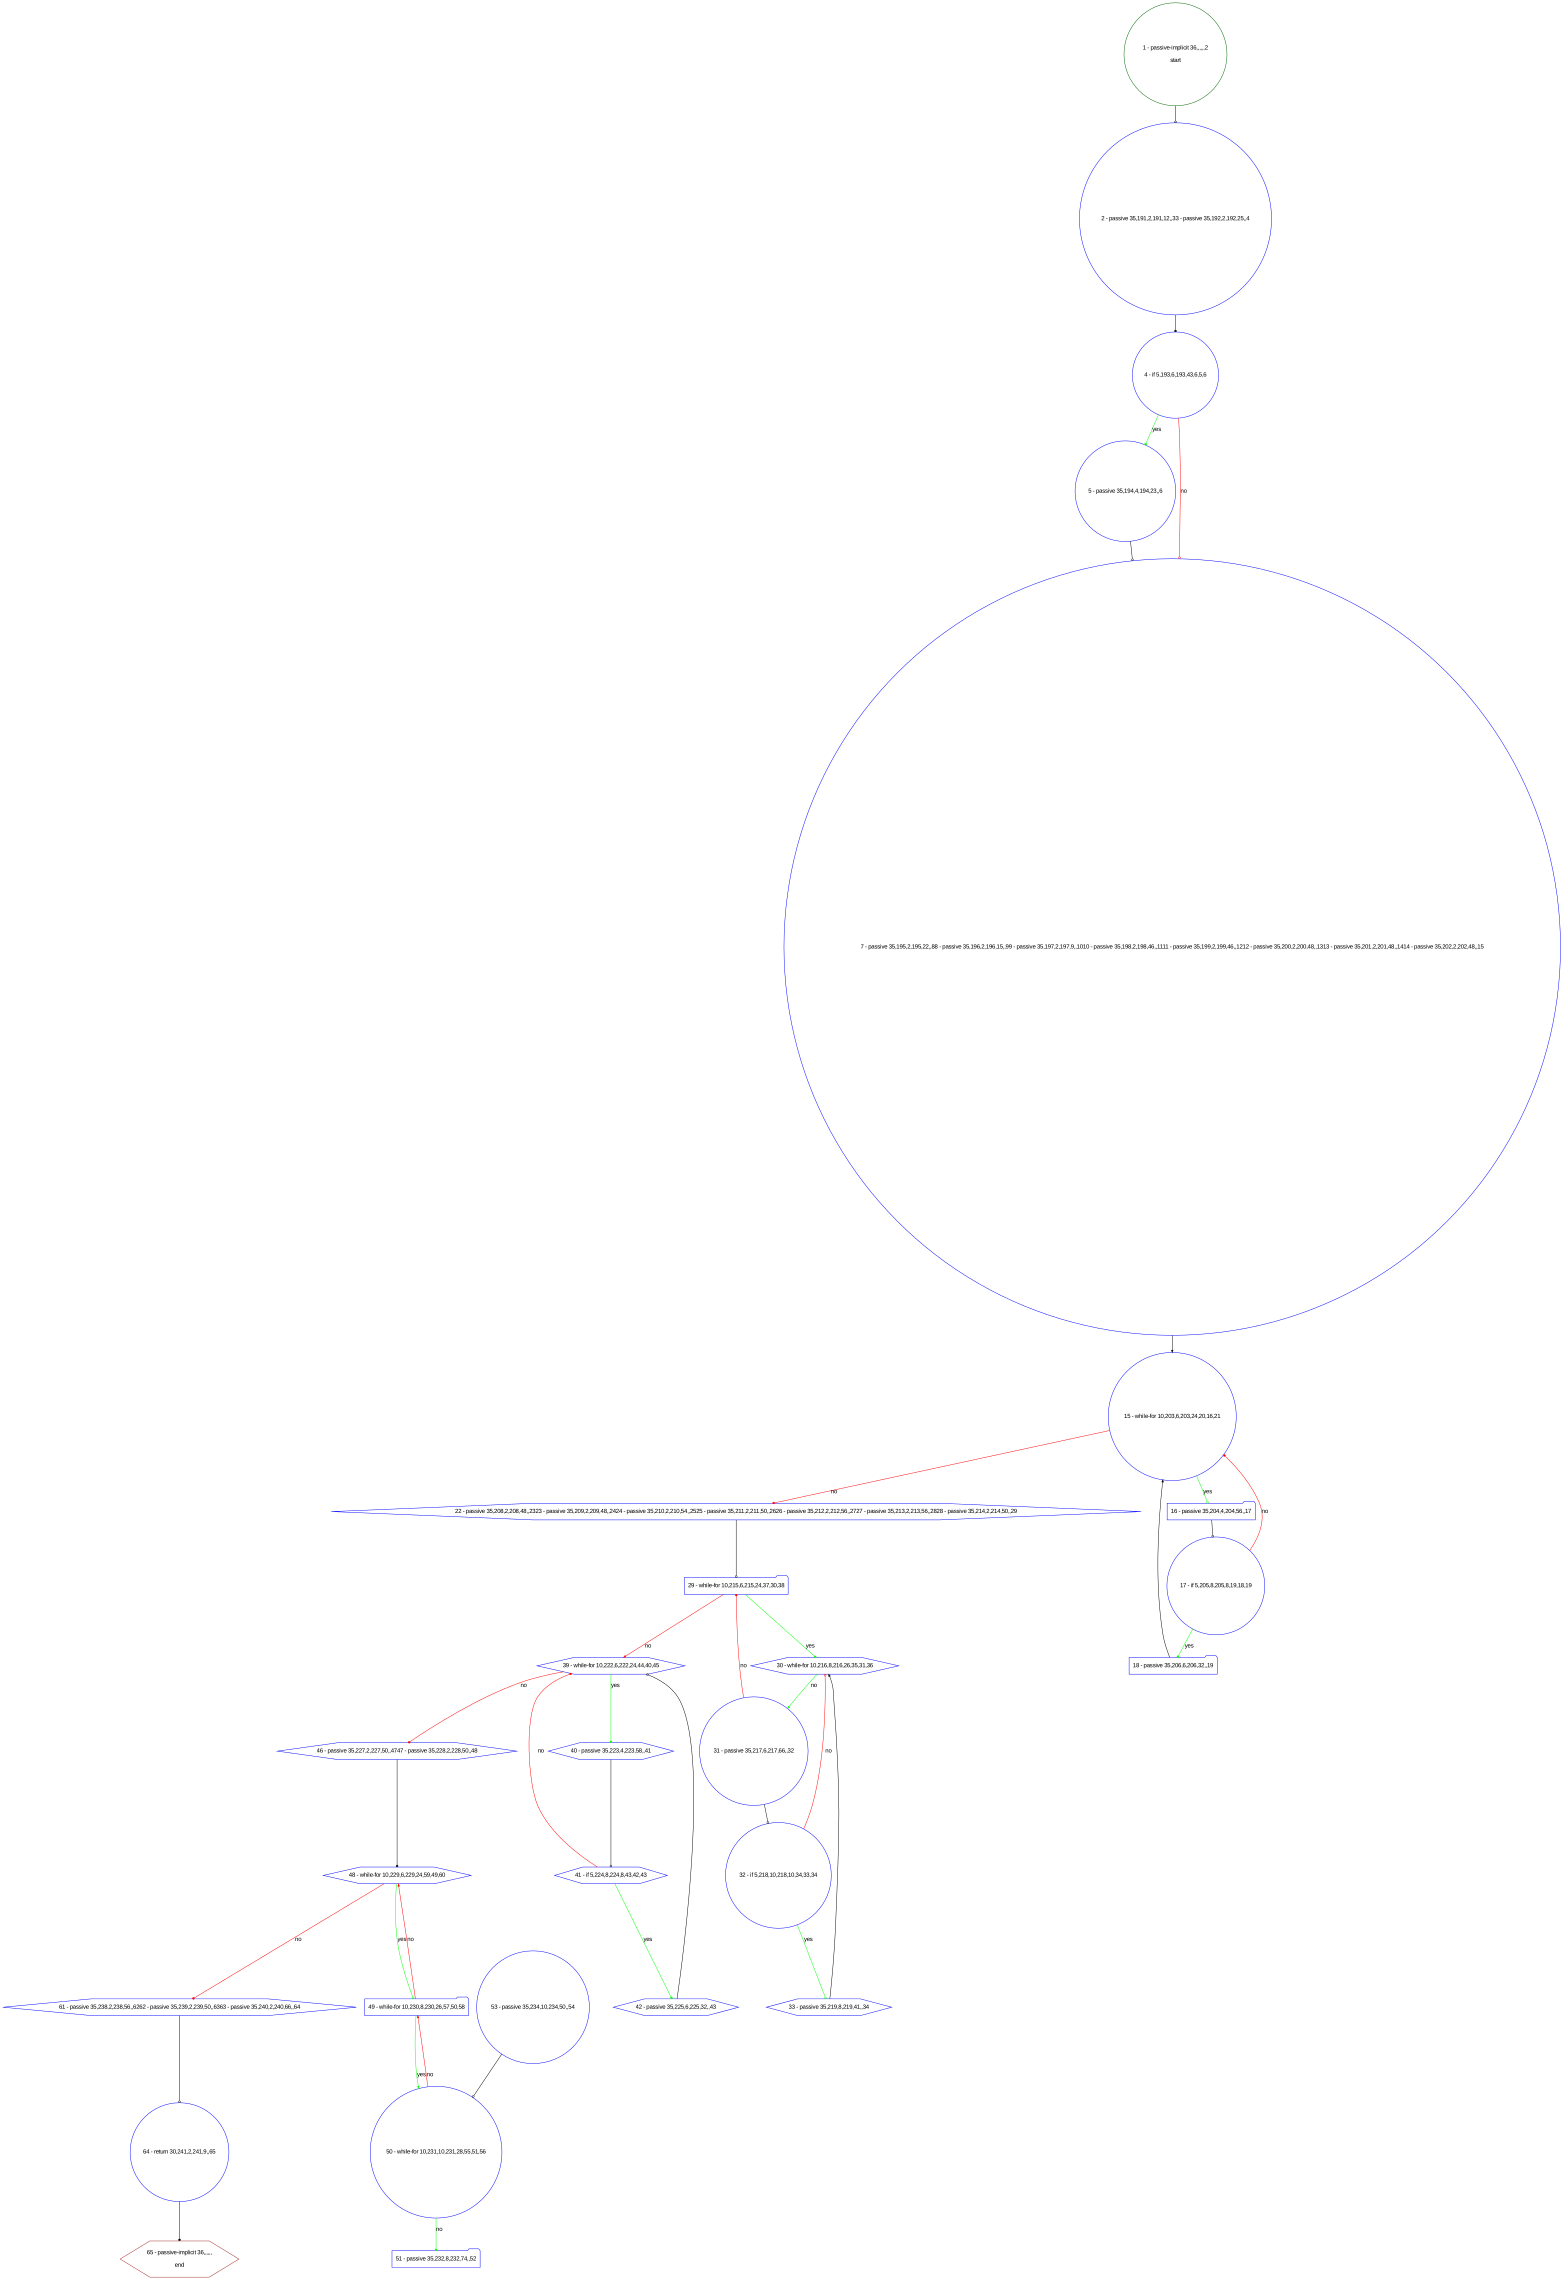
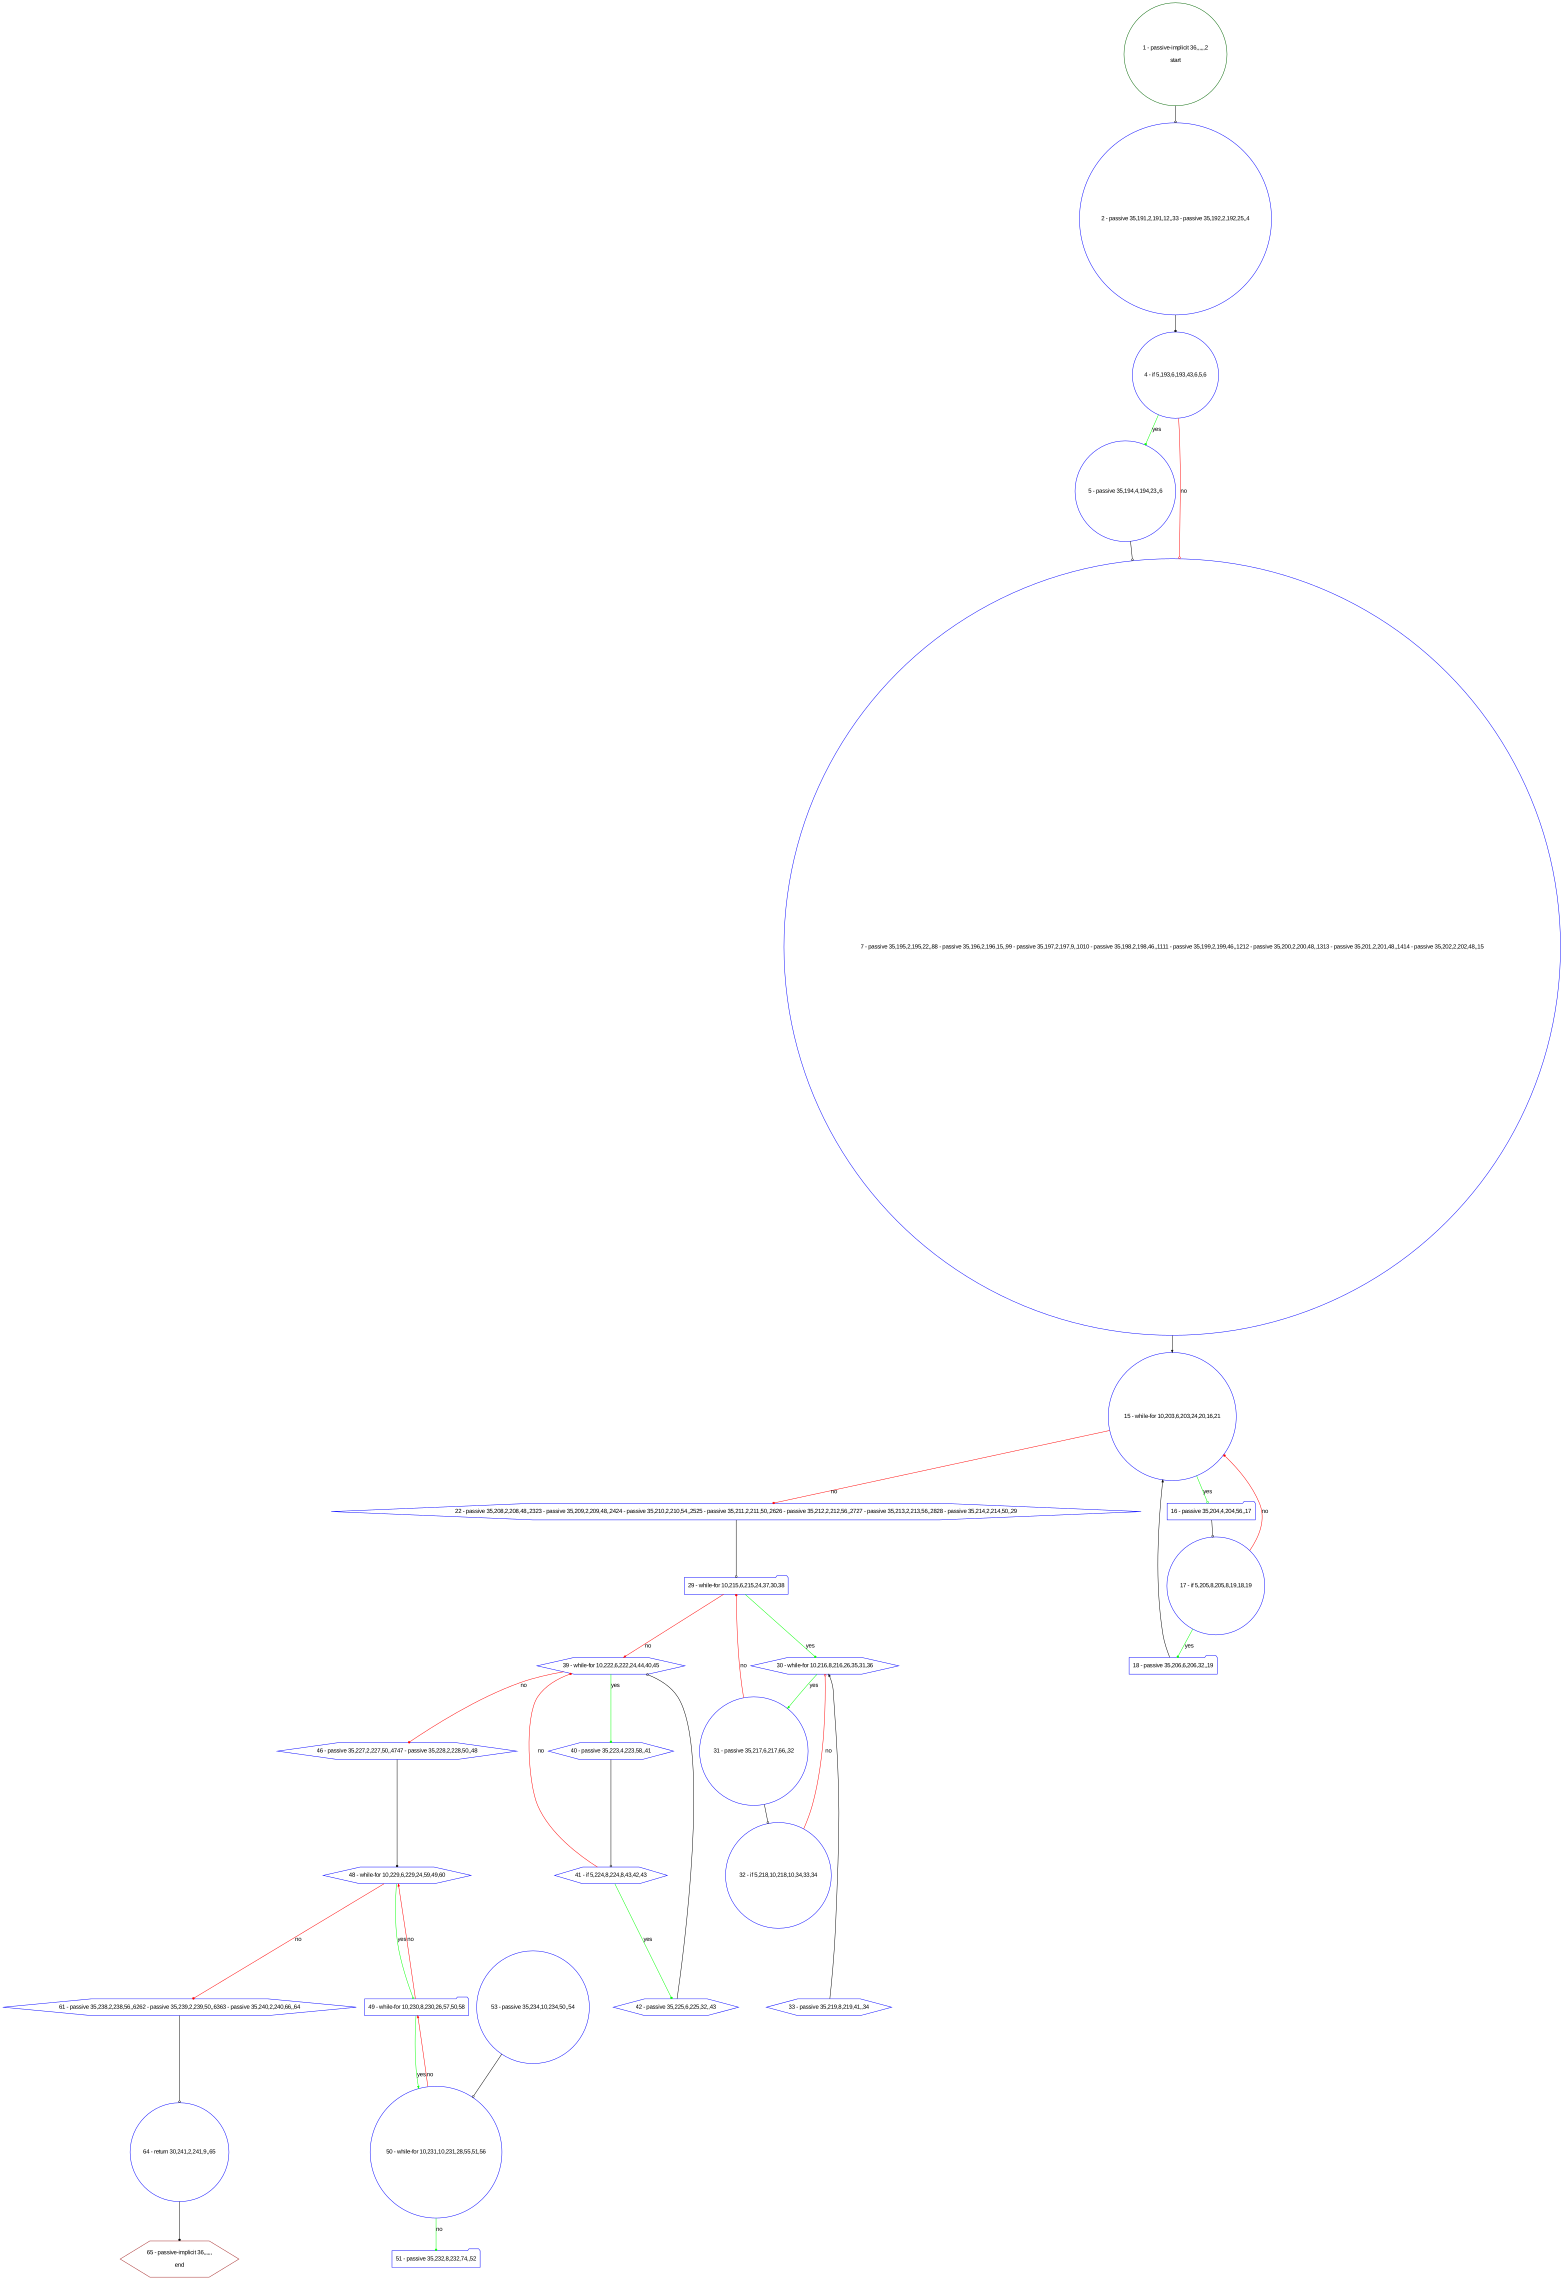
(814, 1686) -> (814, 1686)
(811, 1961) -> none
